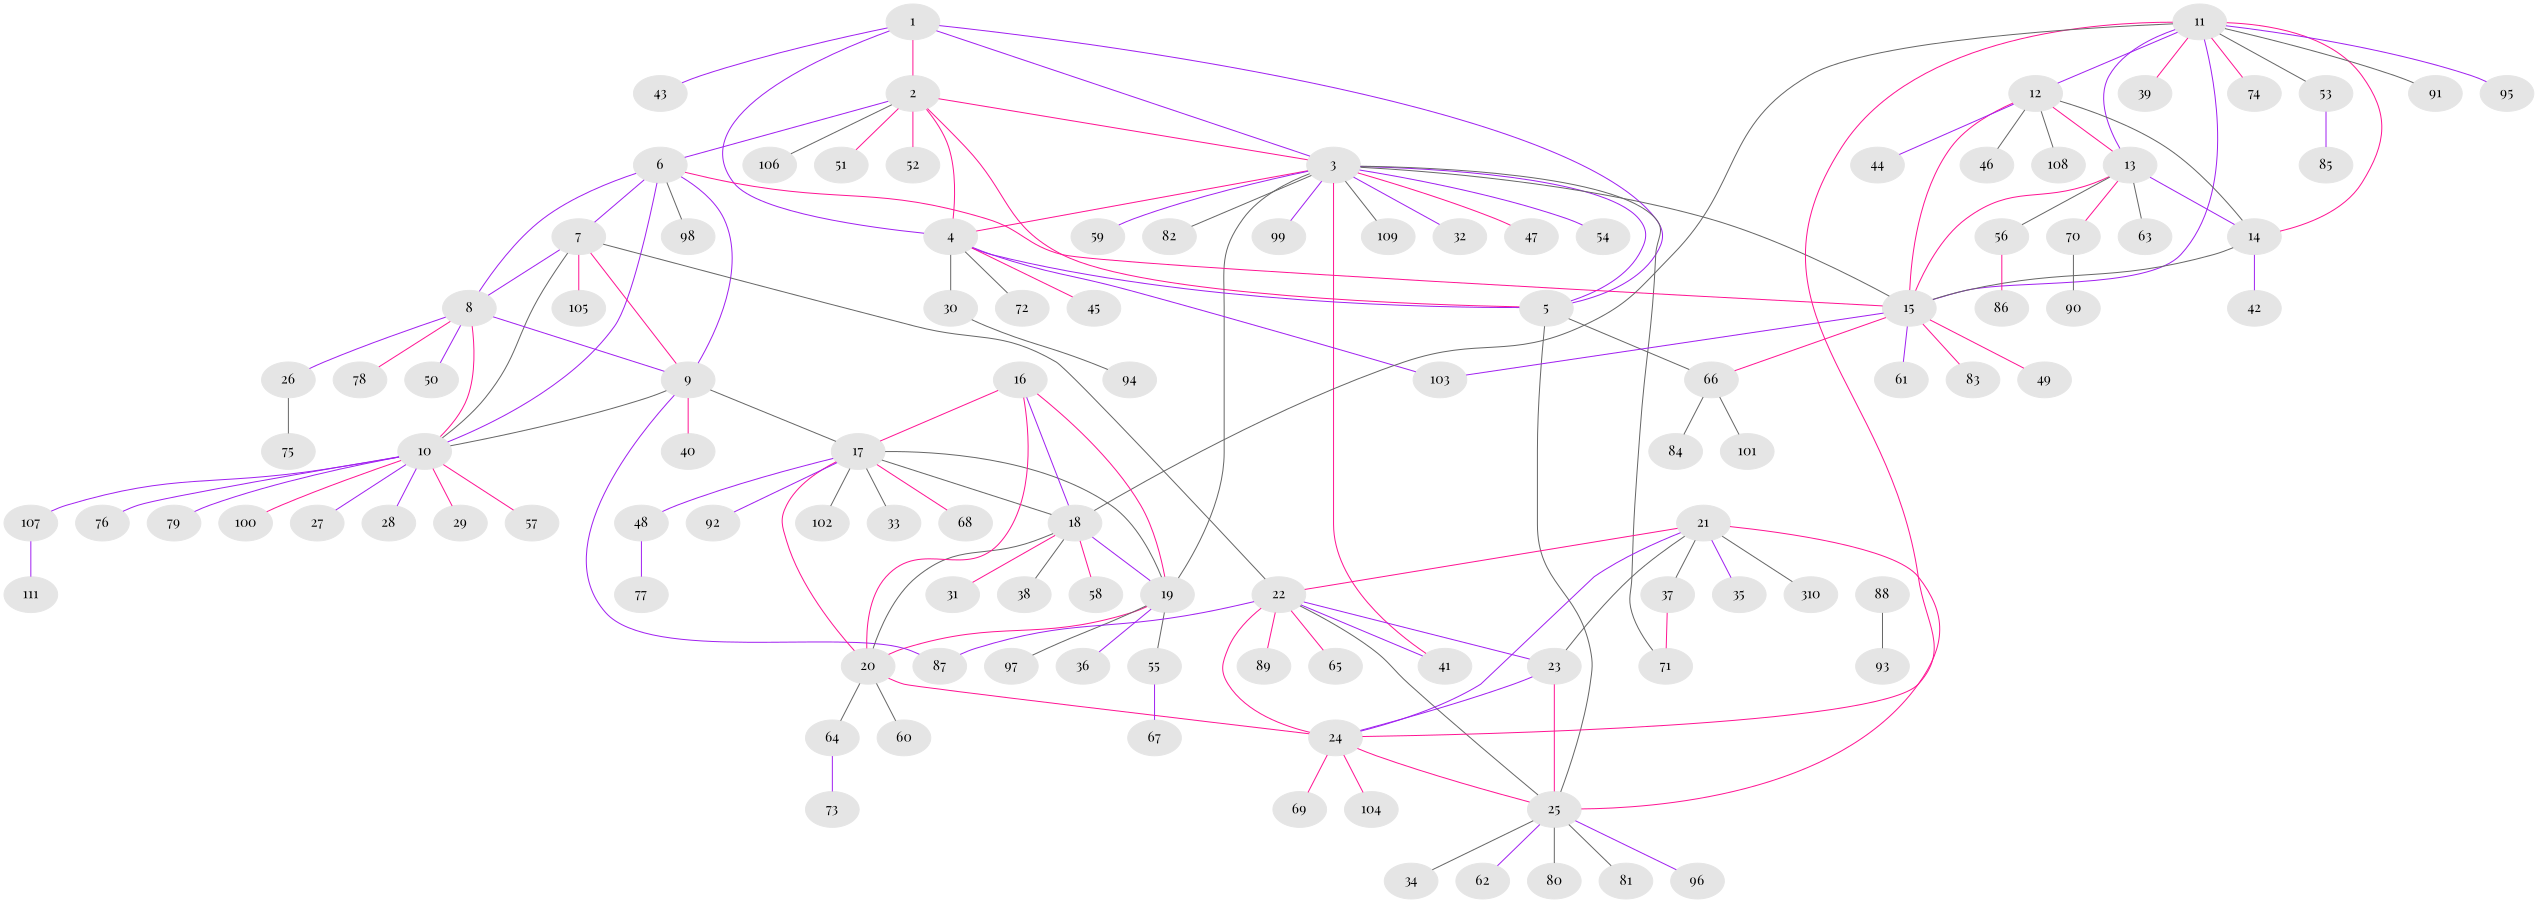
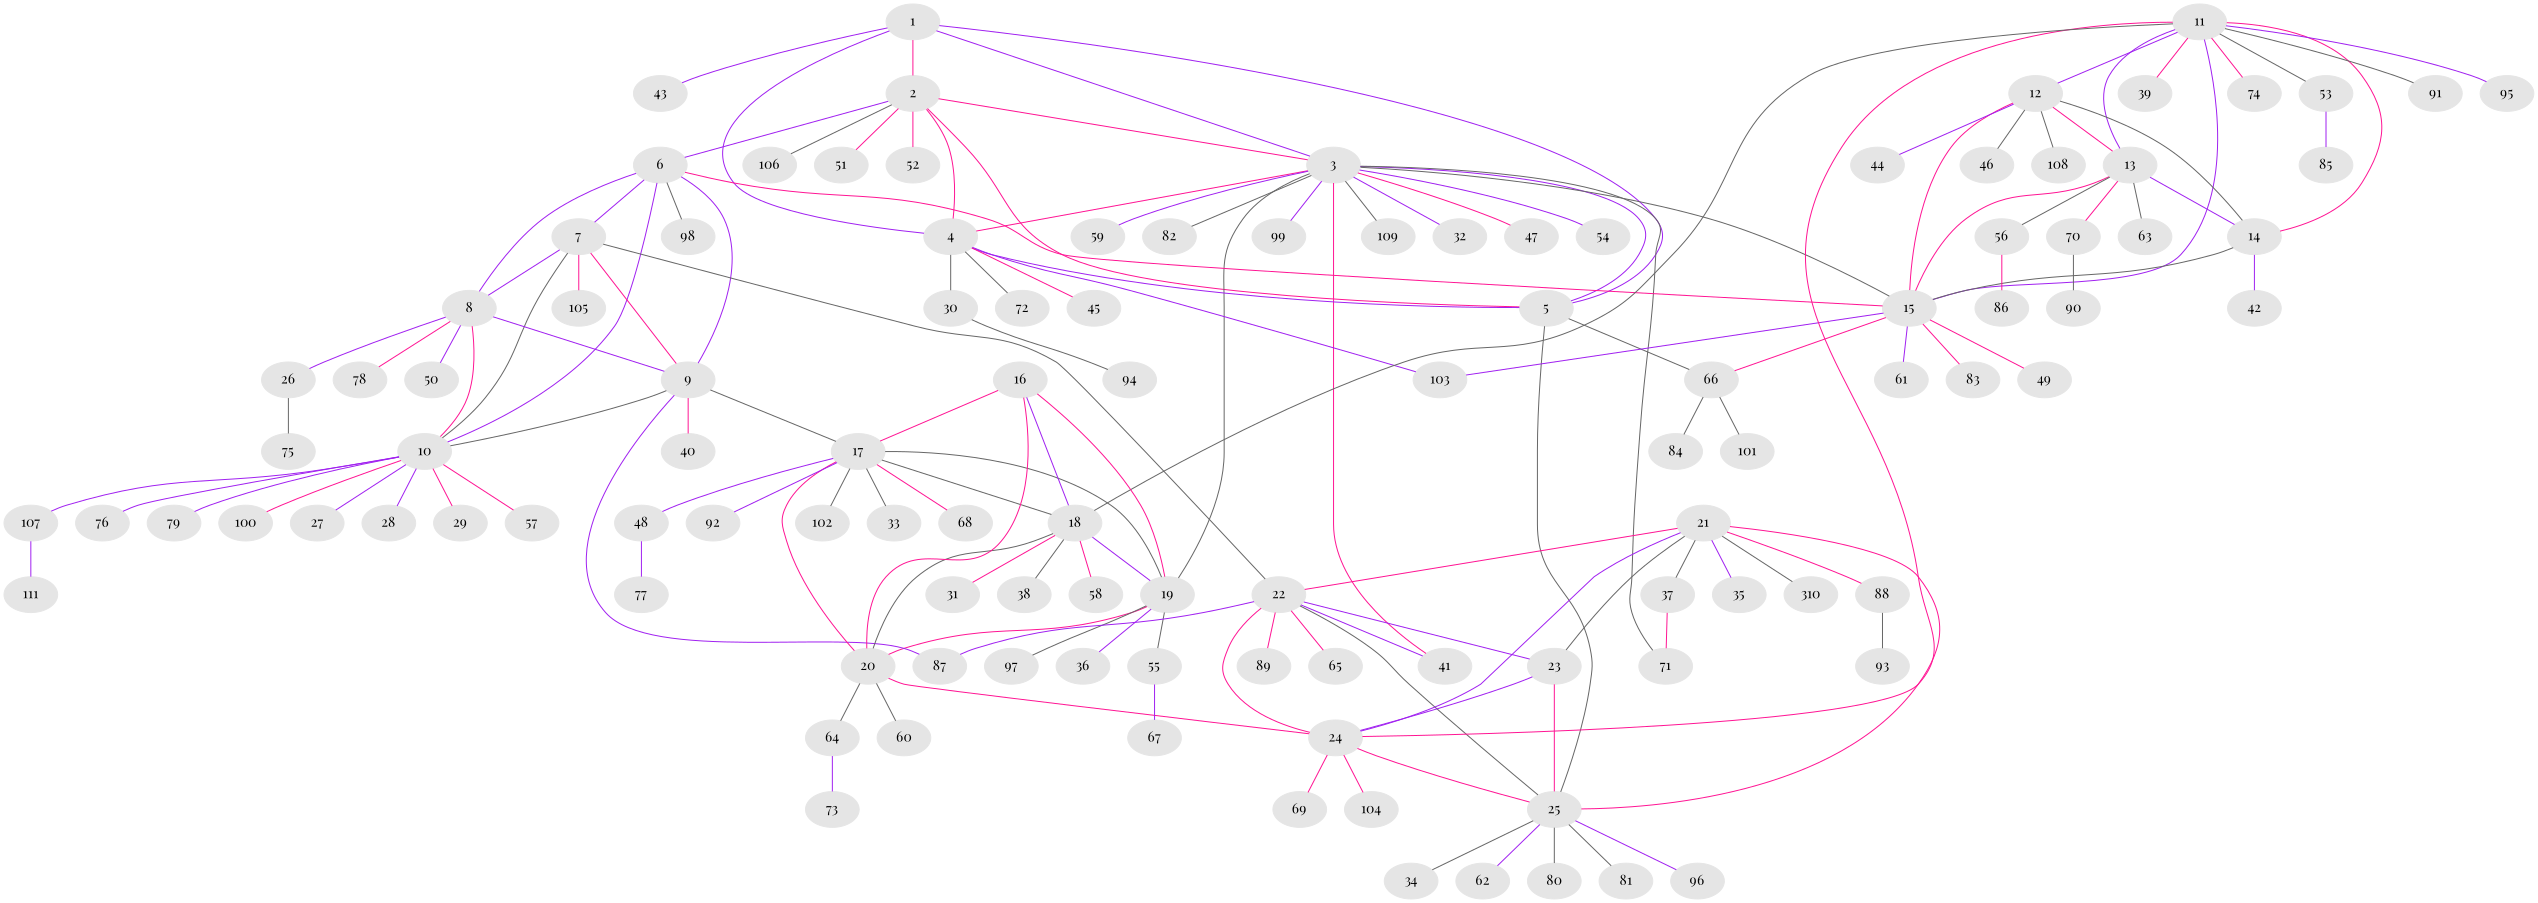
none -> (1795, 556)
